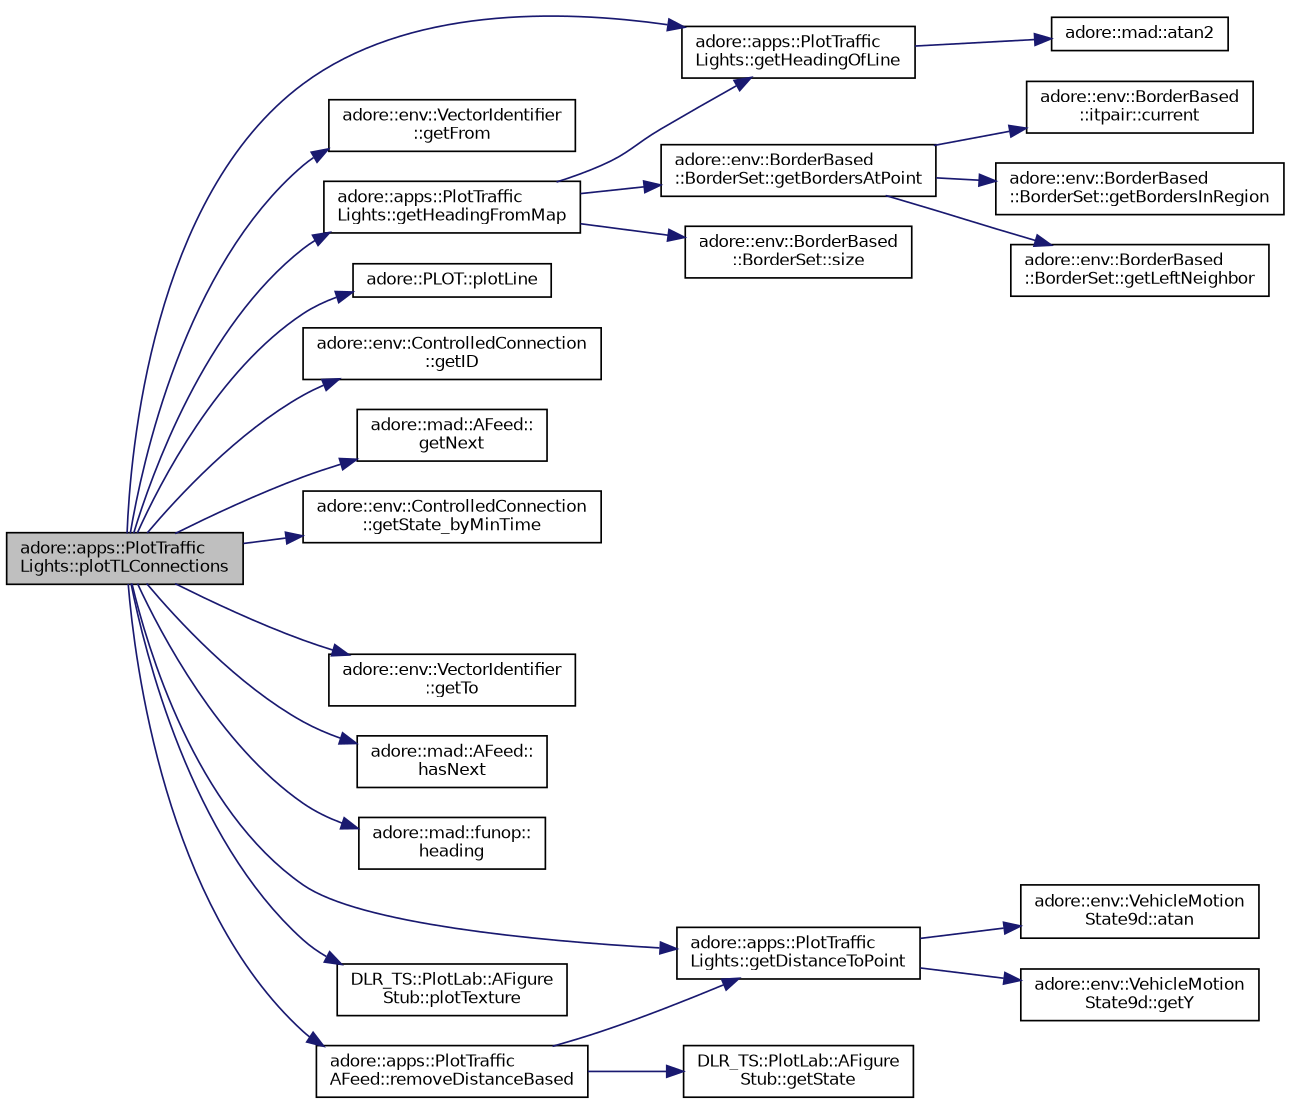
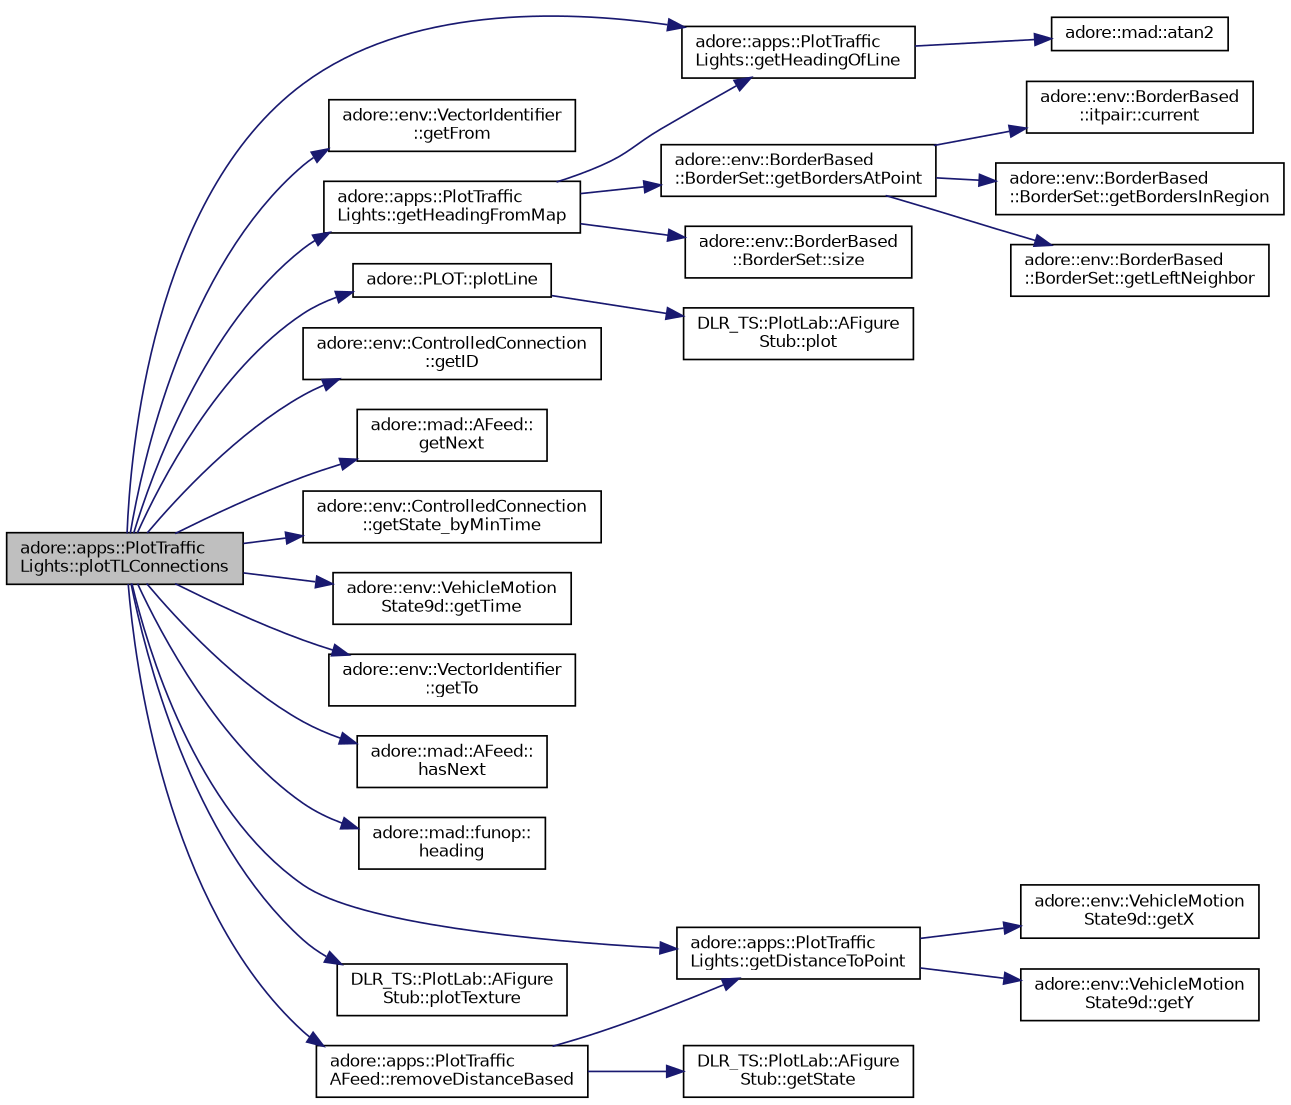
none -> (799, 334)
none -> (452, 598)
(1140, 912) -> (1140, 912)
